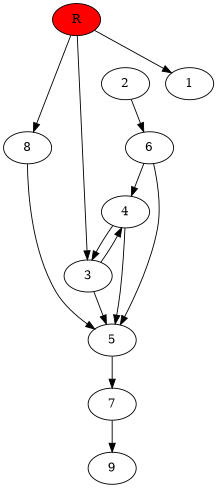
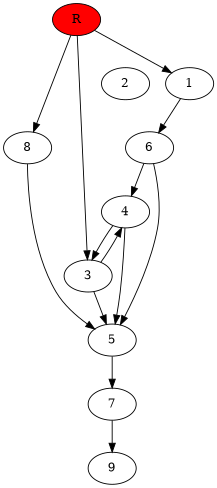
(136, 111) -> (172, 112)
